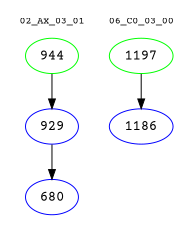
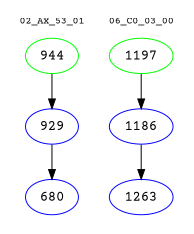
(52, 21) -> (52, 21)
none -> (141, 197)
